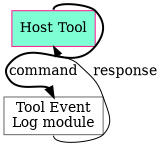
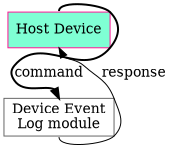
(54, 29) -> (59, 30)
(54, 116) -> (59, 117)
